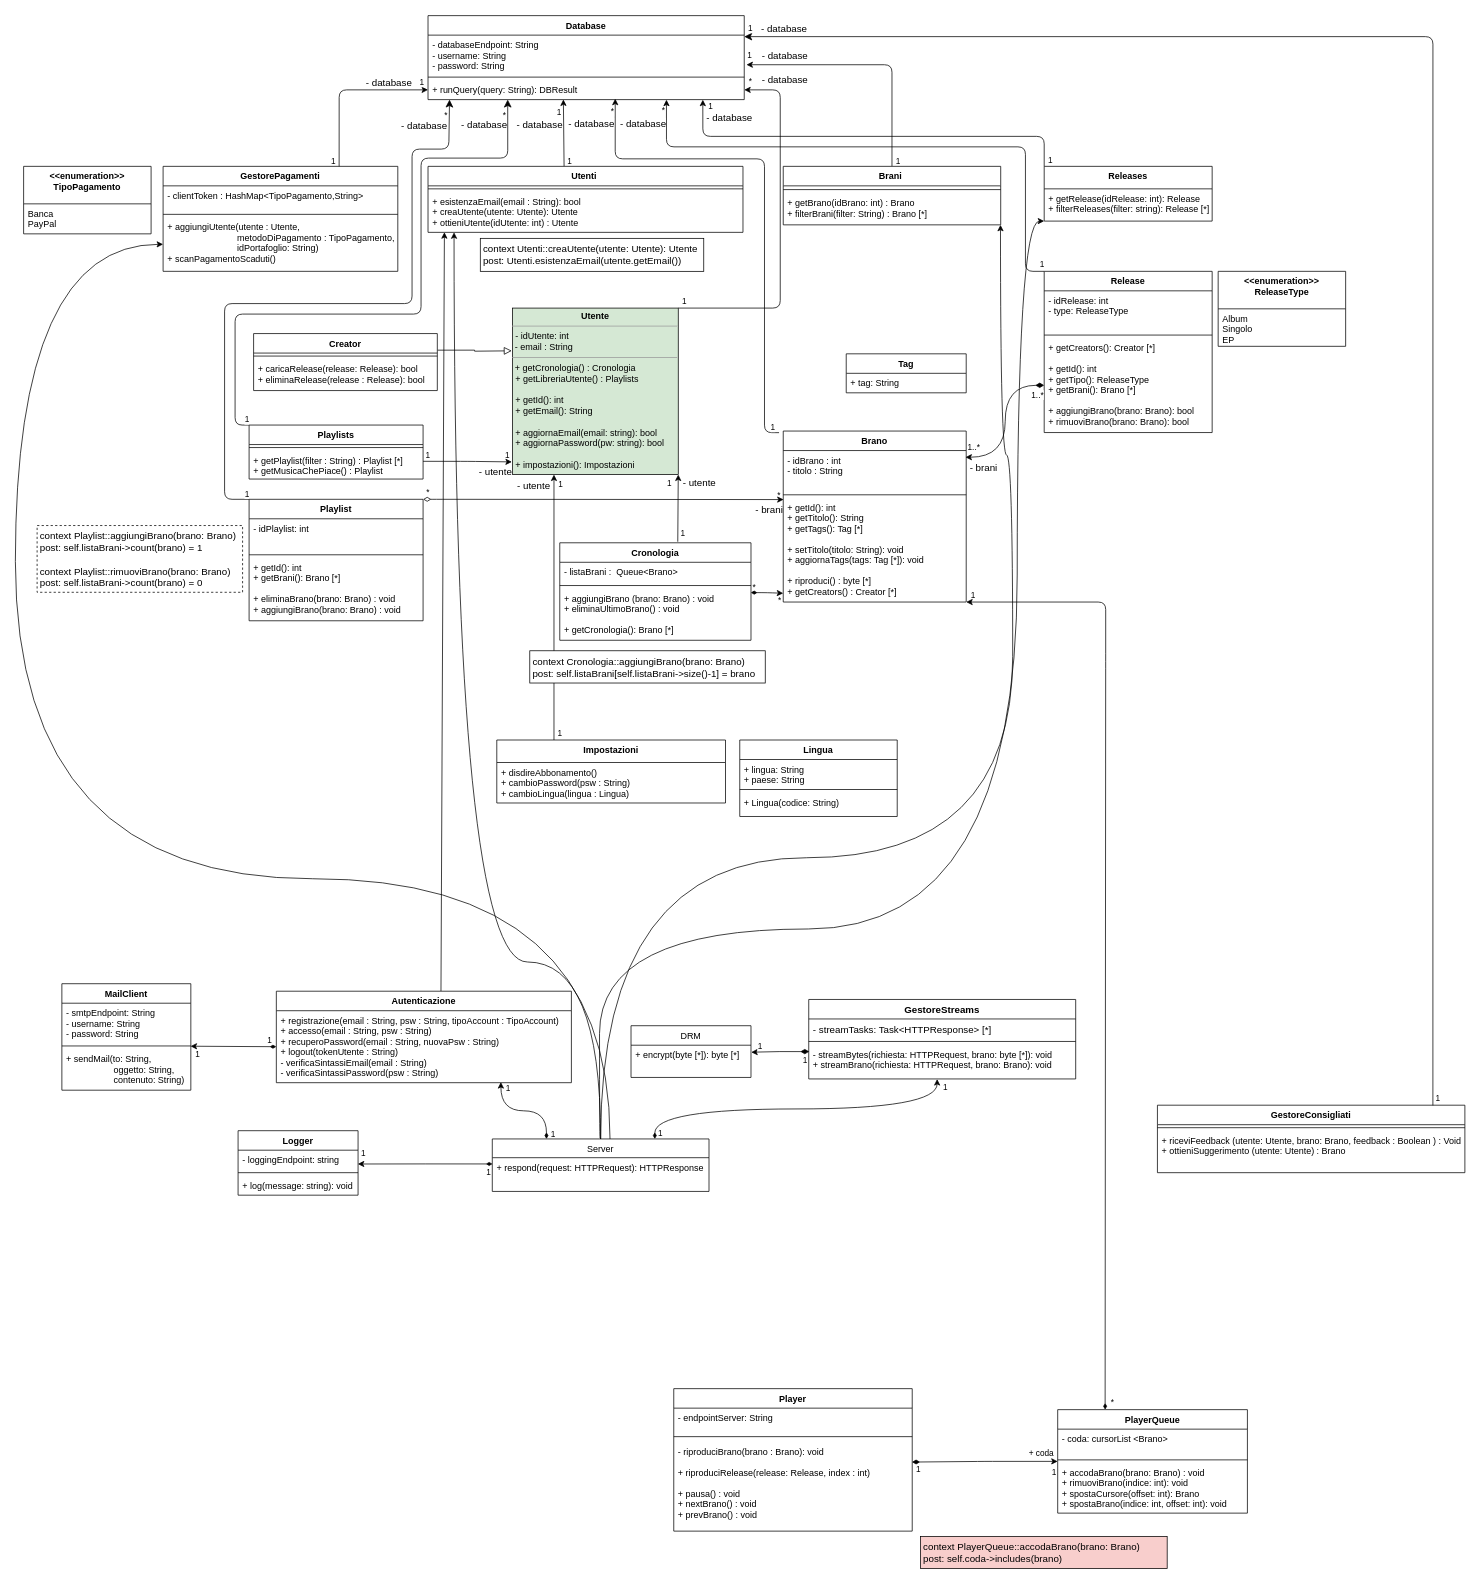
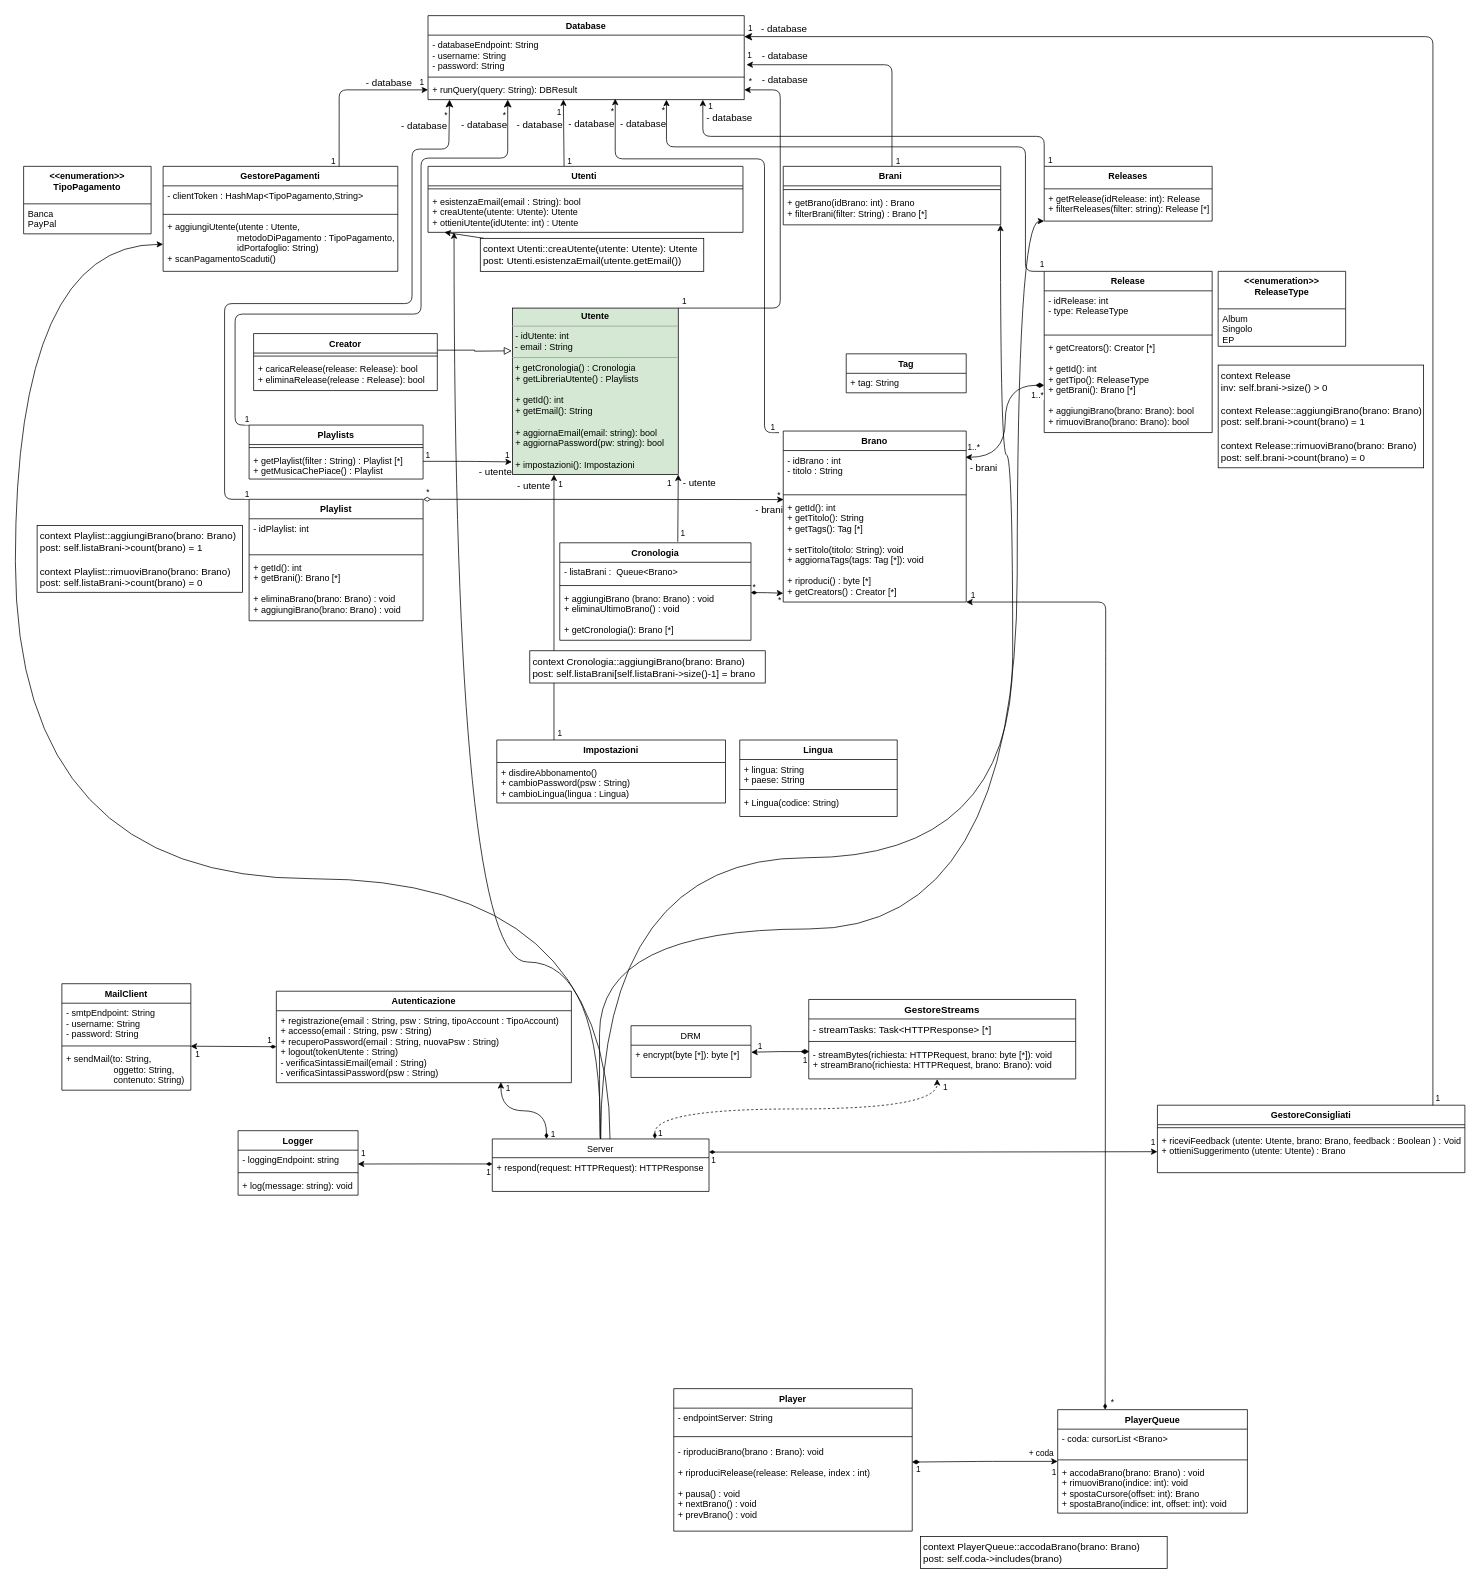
none -> (1321, 416)
(444, 431) -> (465, 235)
(140, 559) -> (140, 559)
(798, 1109) -> (798, 1109)
none -> (1110, 1152)
(1044, 1553) -> (1044, 1553)
